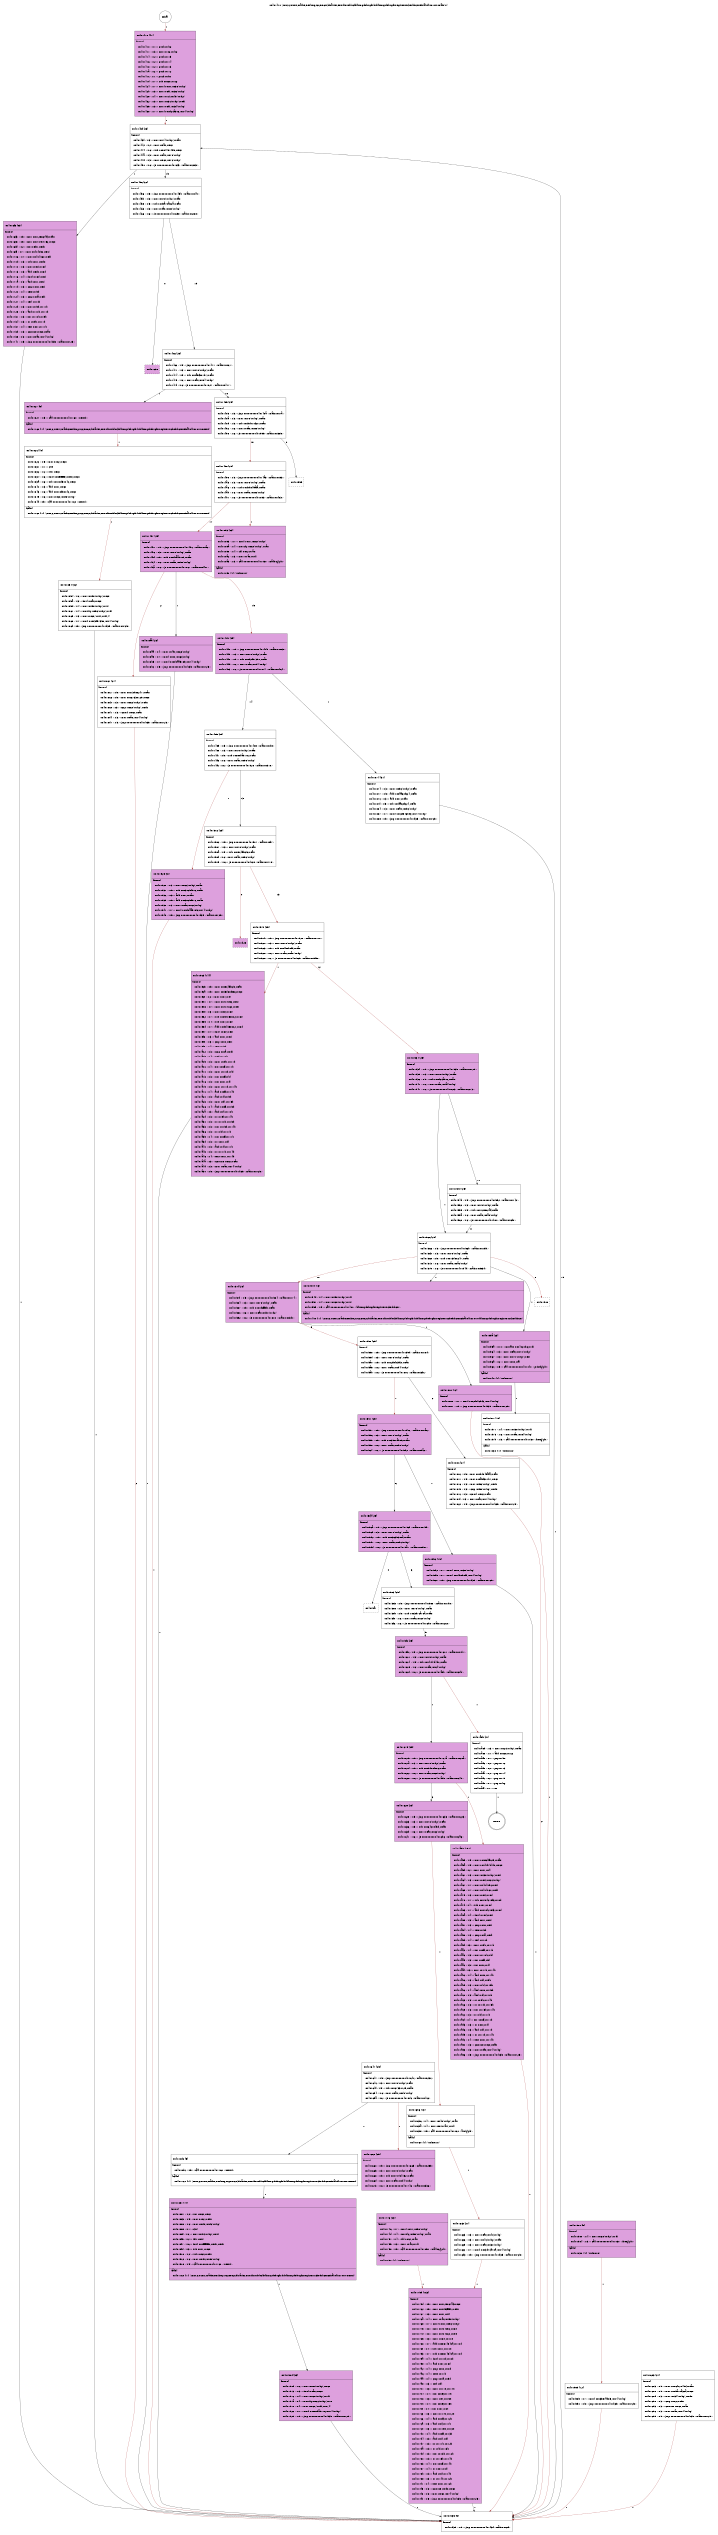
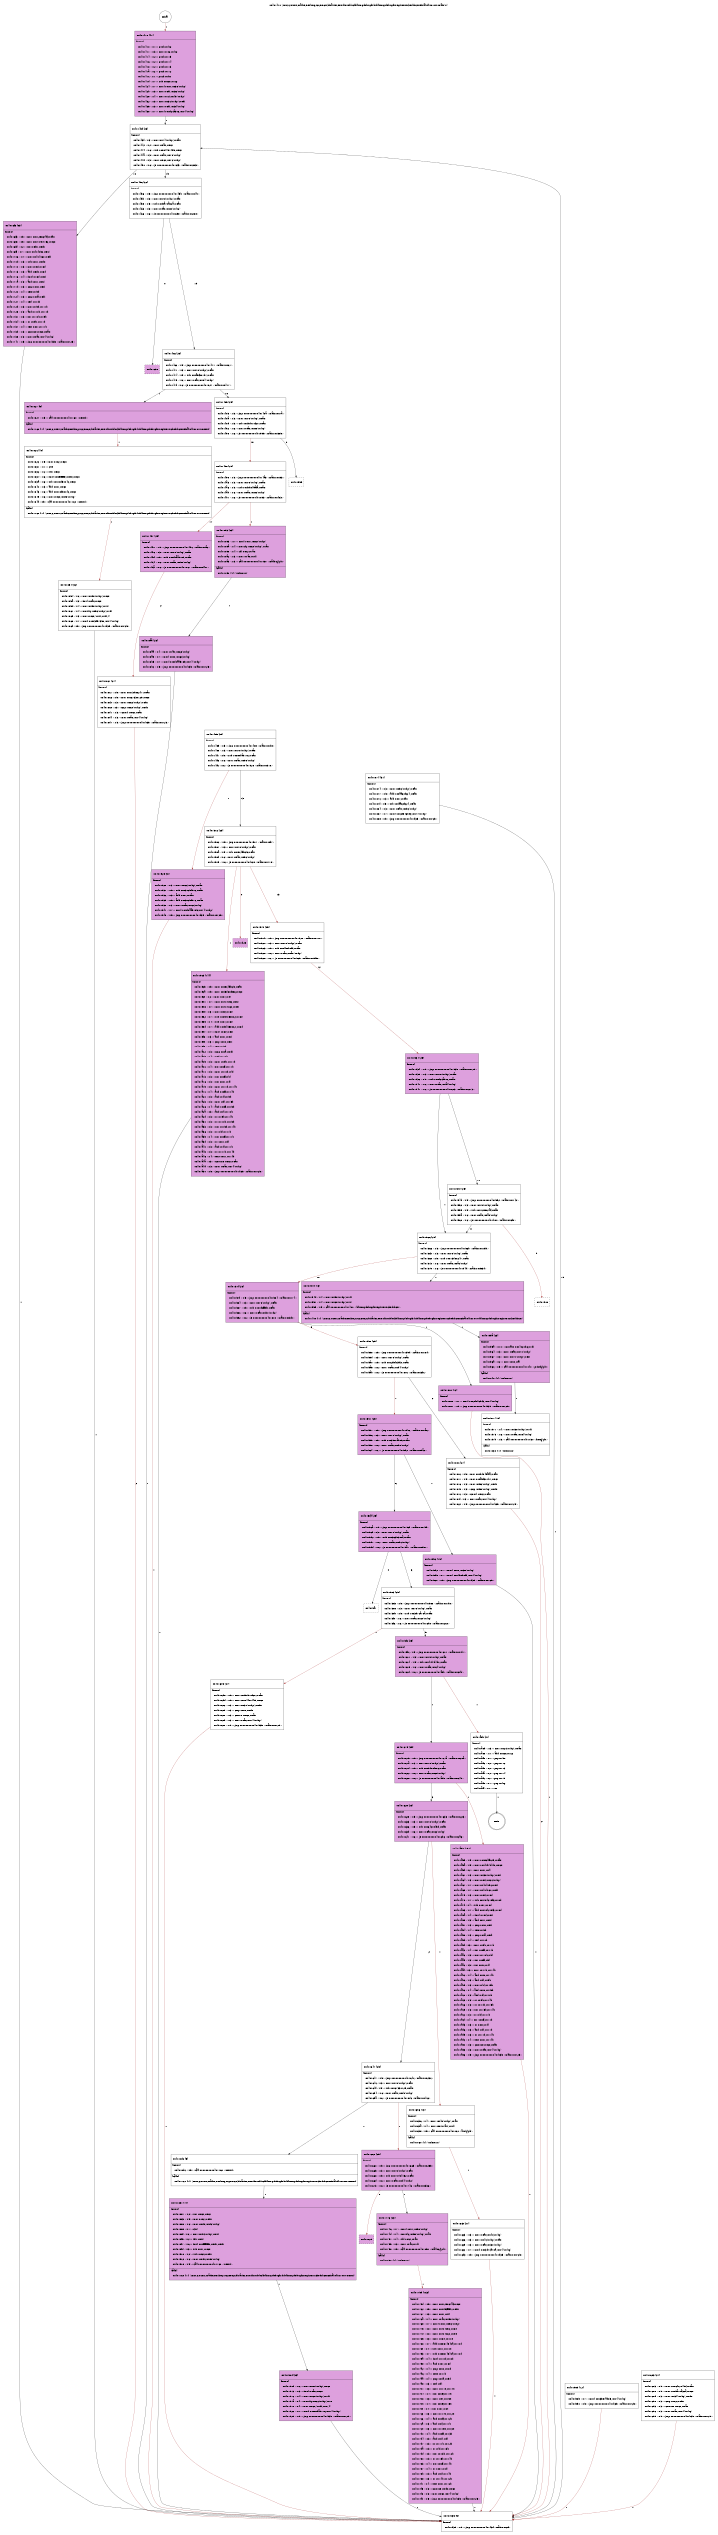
(165, 120) -> (165, 120)
(134, 174) -> (134, 174)
(176, 603) -> (211, 606)
(251, 654) -> none
(272, 977) -> (230, 918)
(522, 1269) -> (527, 1258)
(528, 1287) -> (465, 1330)
none -> (247, 1705)
(497, 1821) -> (497, 1821)
none -> (415, 1951)
none -> (405, 2201)
none -> (366, 2239)
(602, 2239) -> none
(478, 2273) -> (493, 2385)
